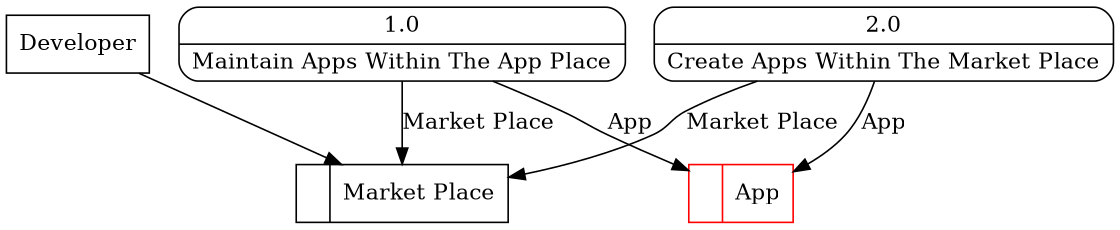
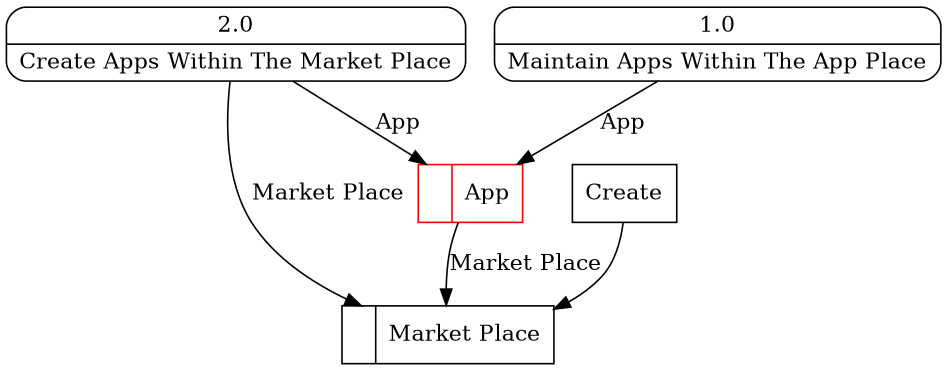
(78, 44) -> (625, 193)
(402, 115) -> (449, 255)
